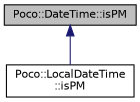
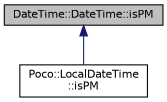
(70, 15) -> (84, 15)
